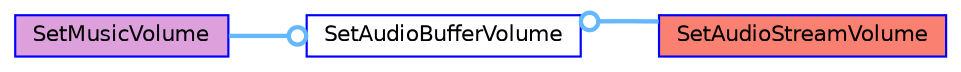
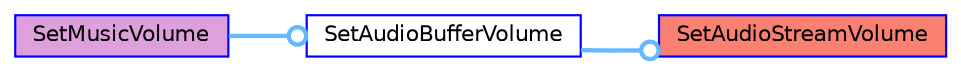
(629, 21) -> (611, 51)
